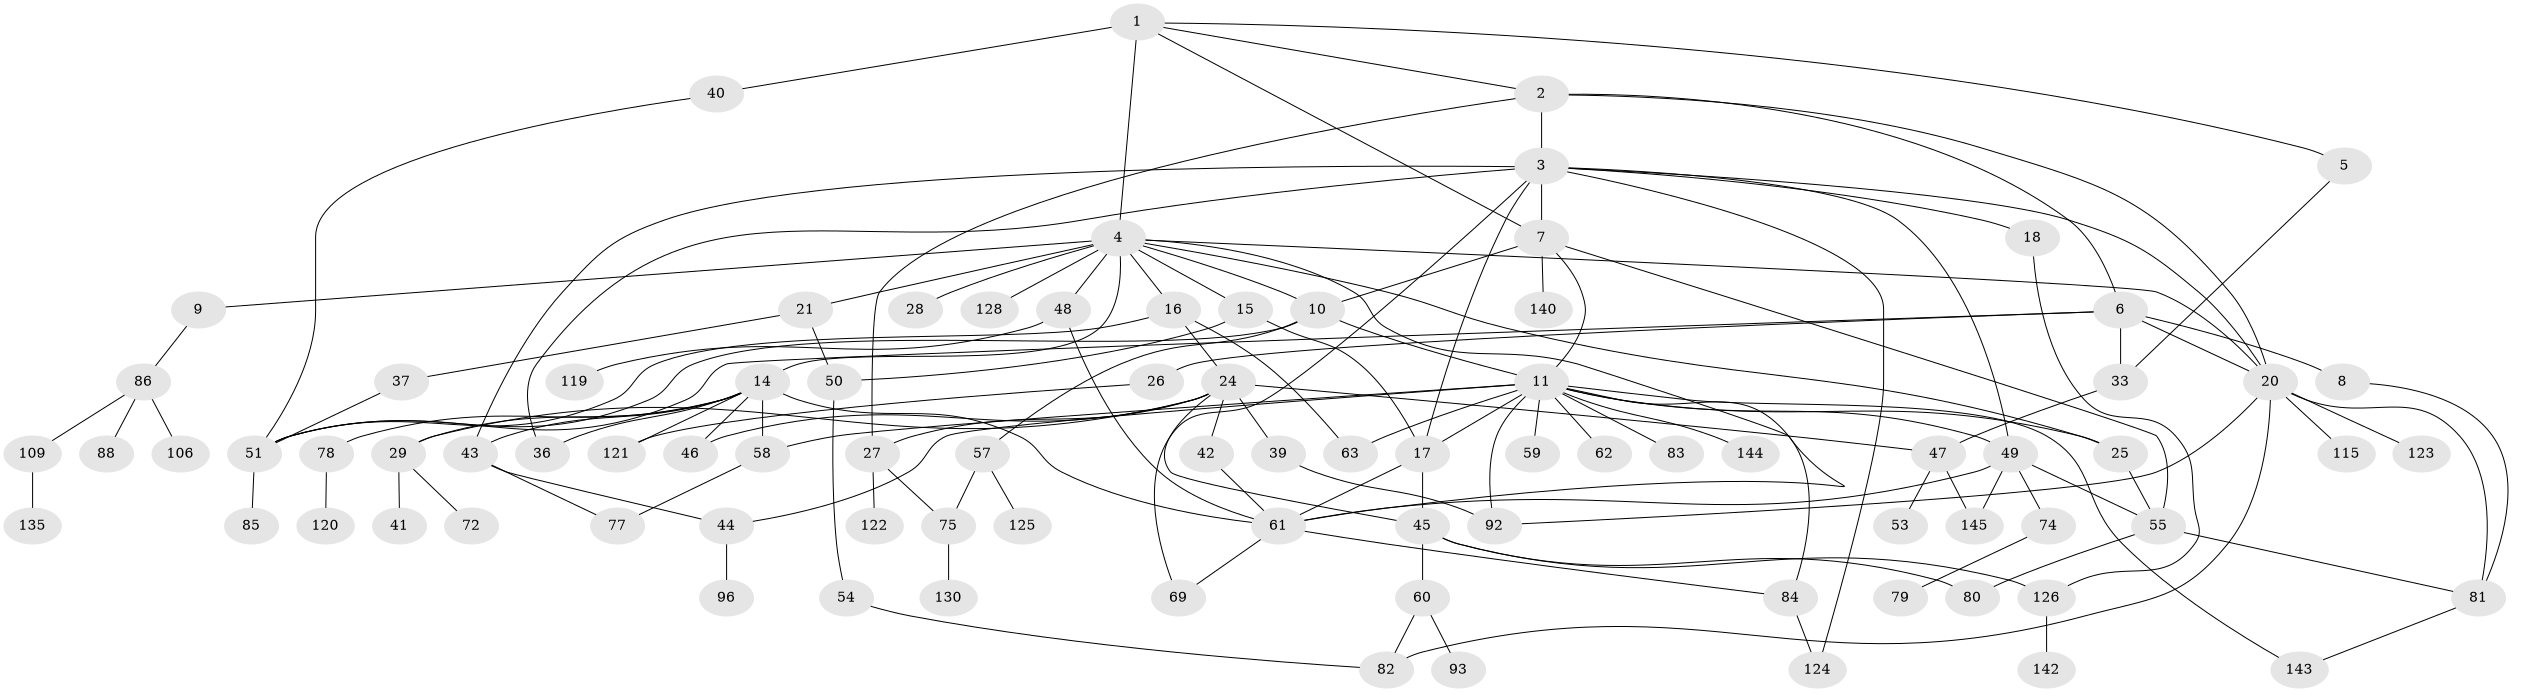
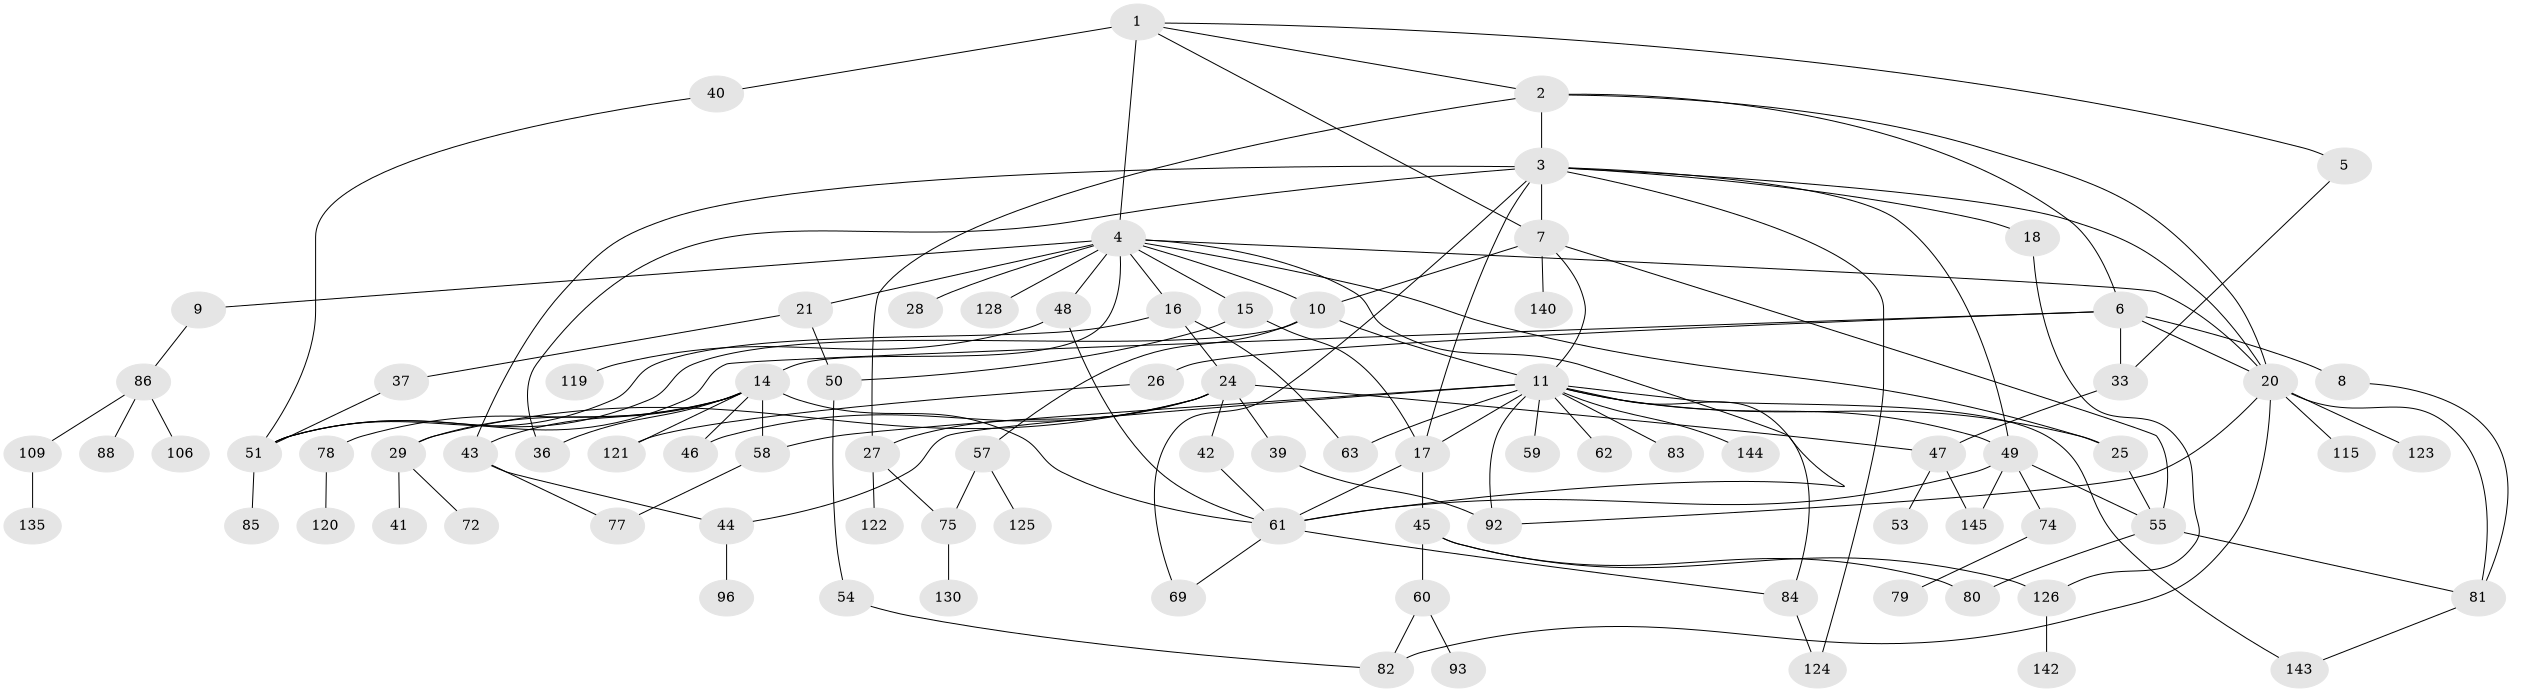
(1228, 488) -> none
